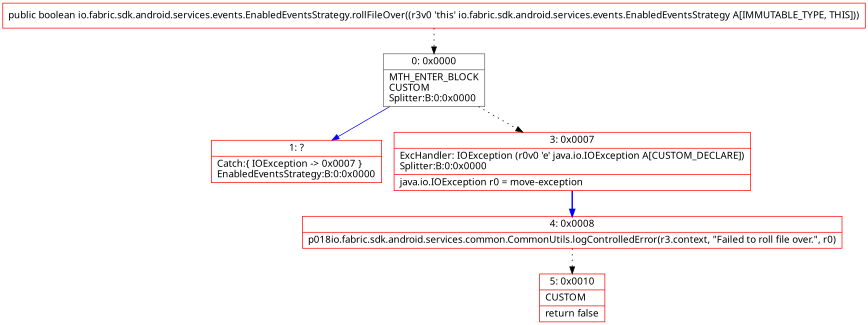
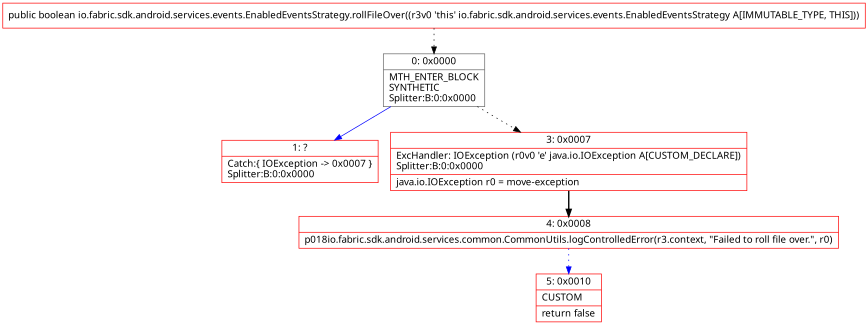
(409, 88) -> (414, 88)
(297, 174) -> (271, 174)
(572, 200) -> (569, 200)
(572, 258) -> (569, 258)
